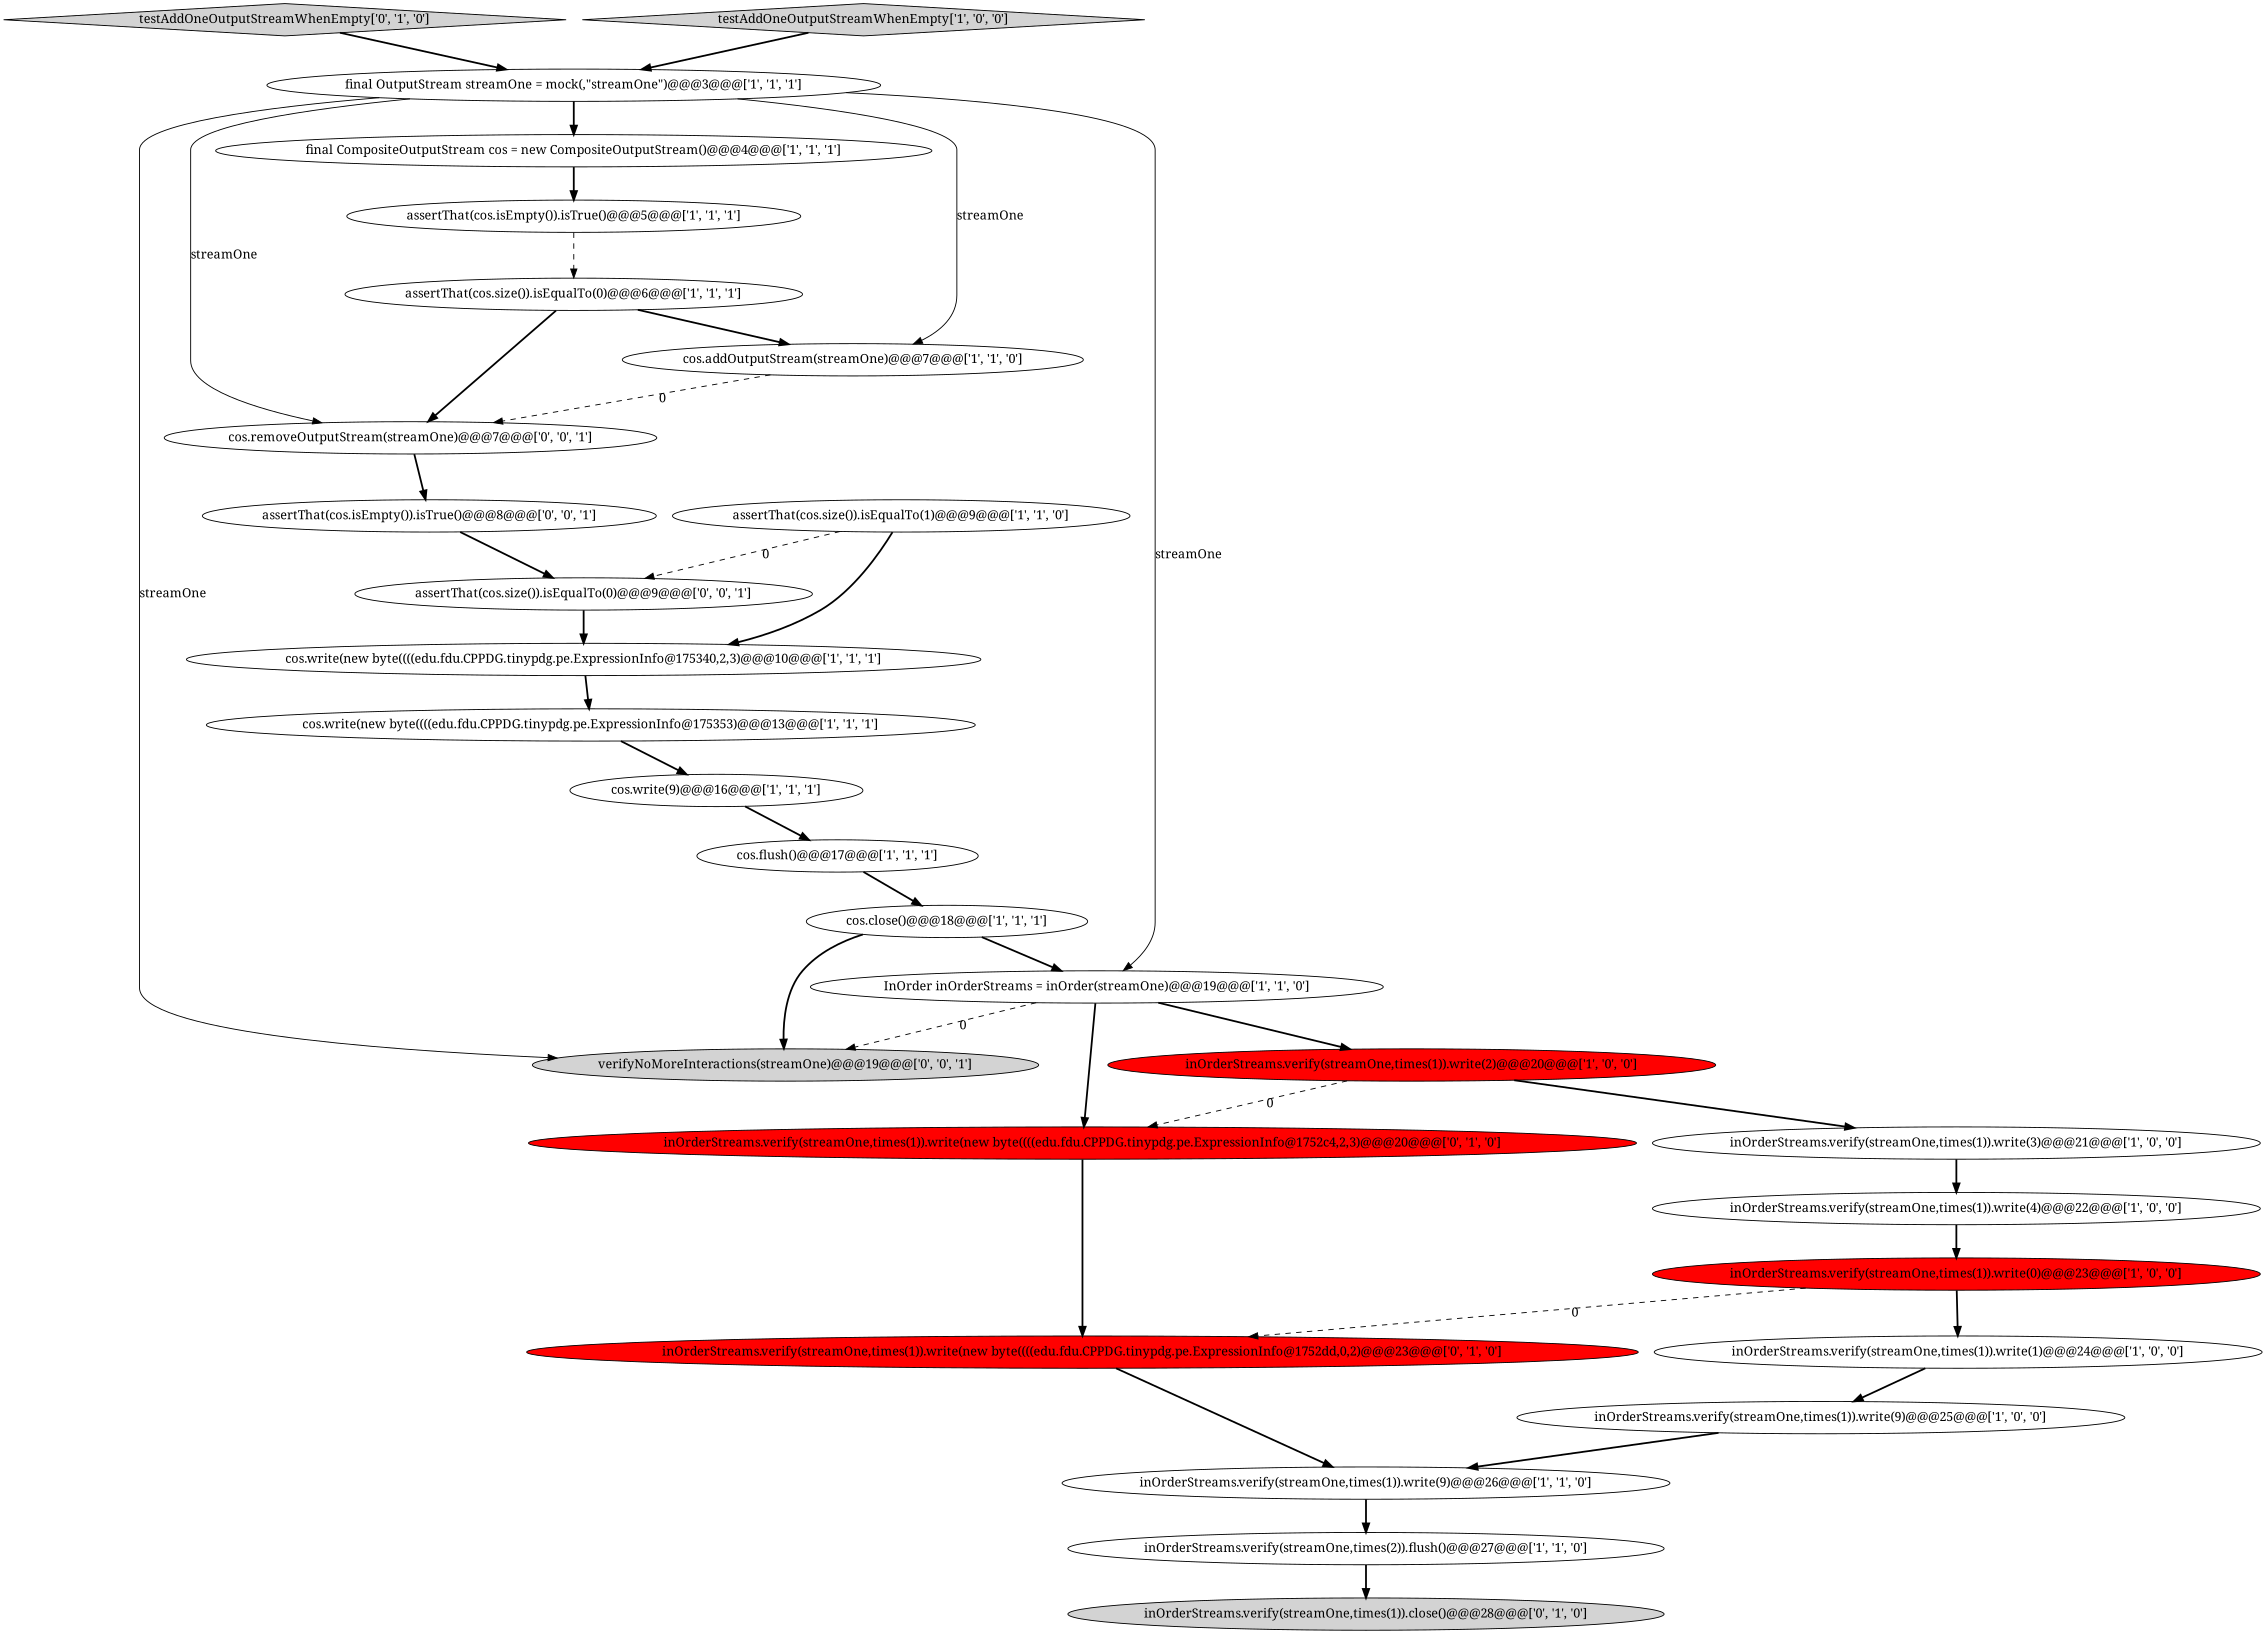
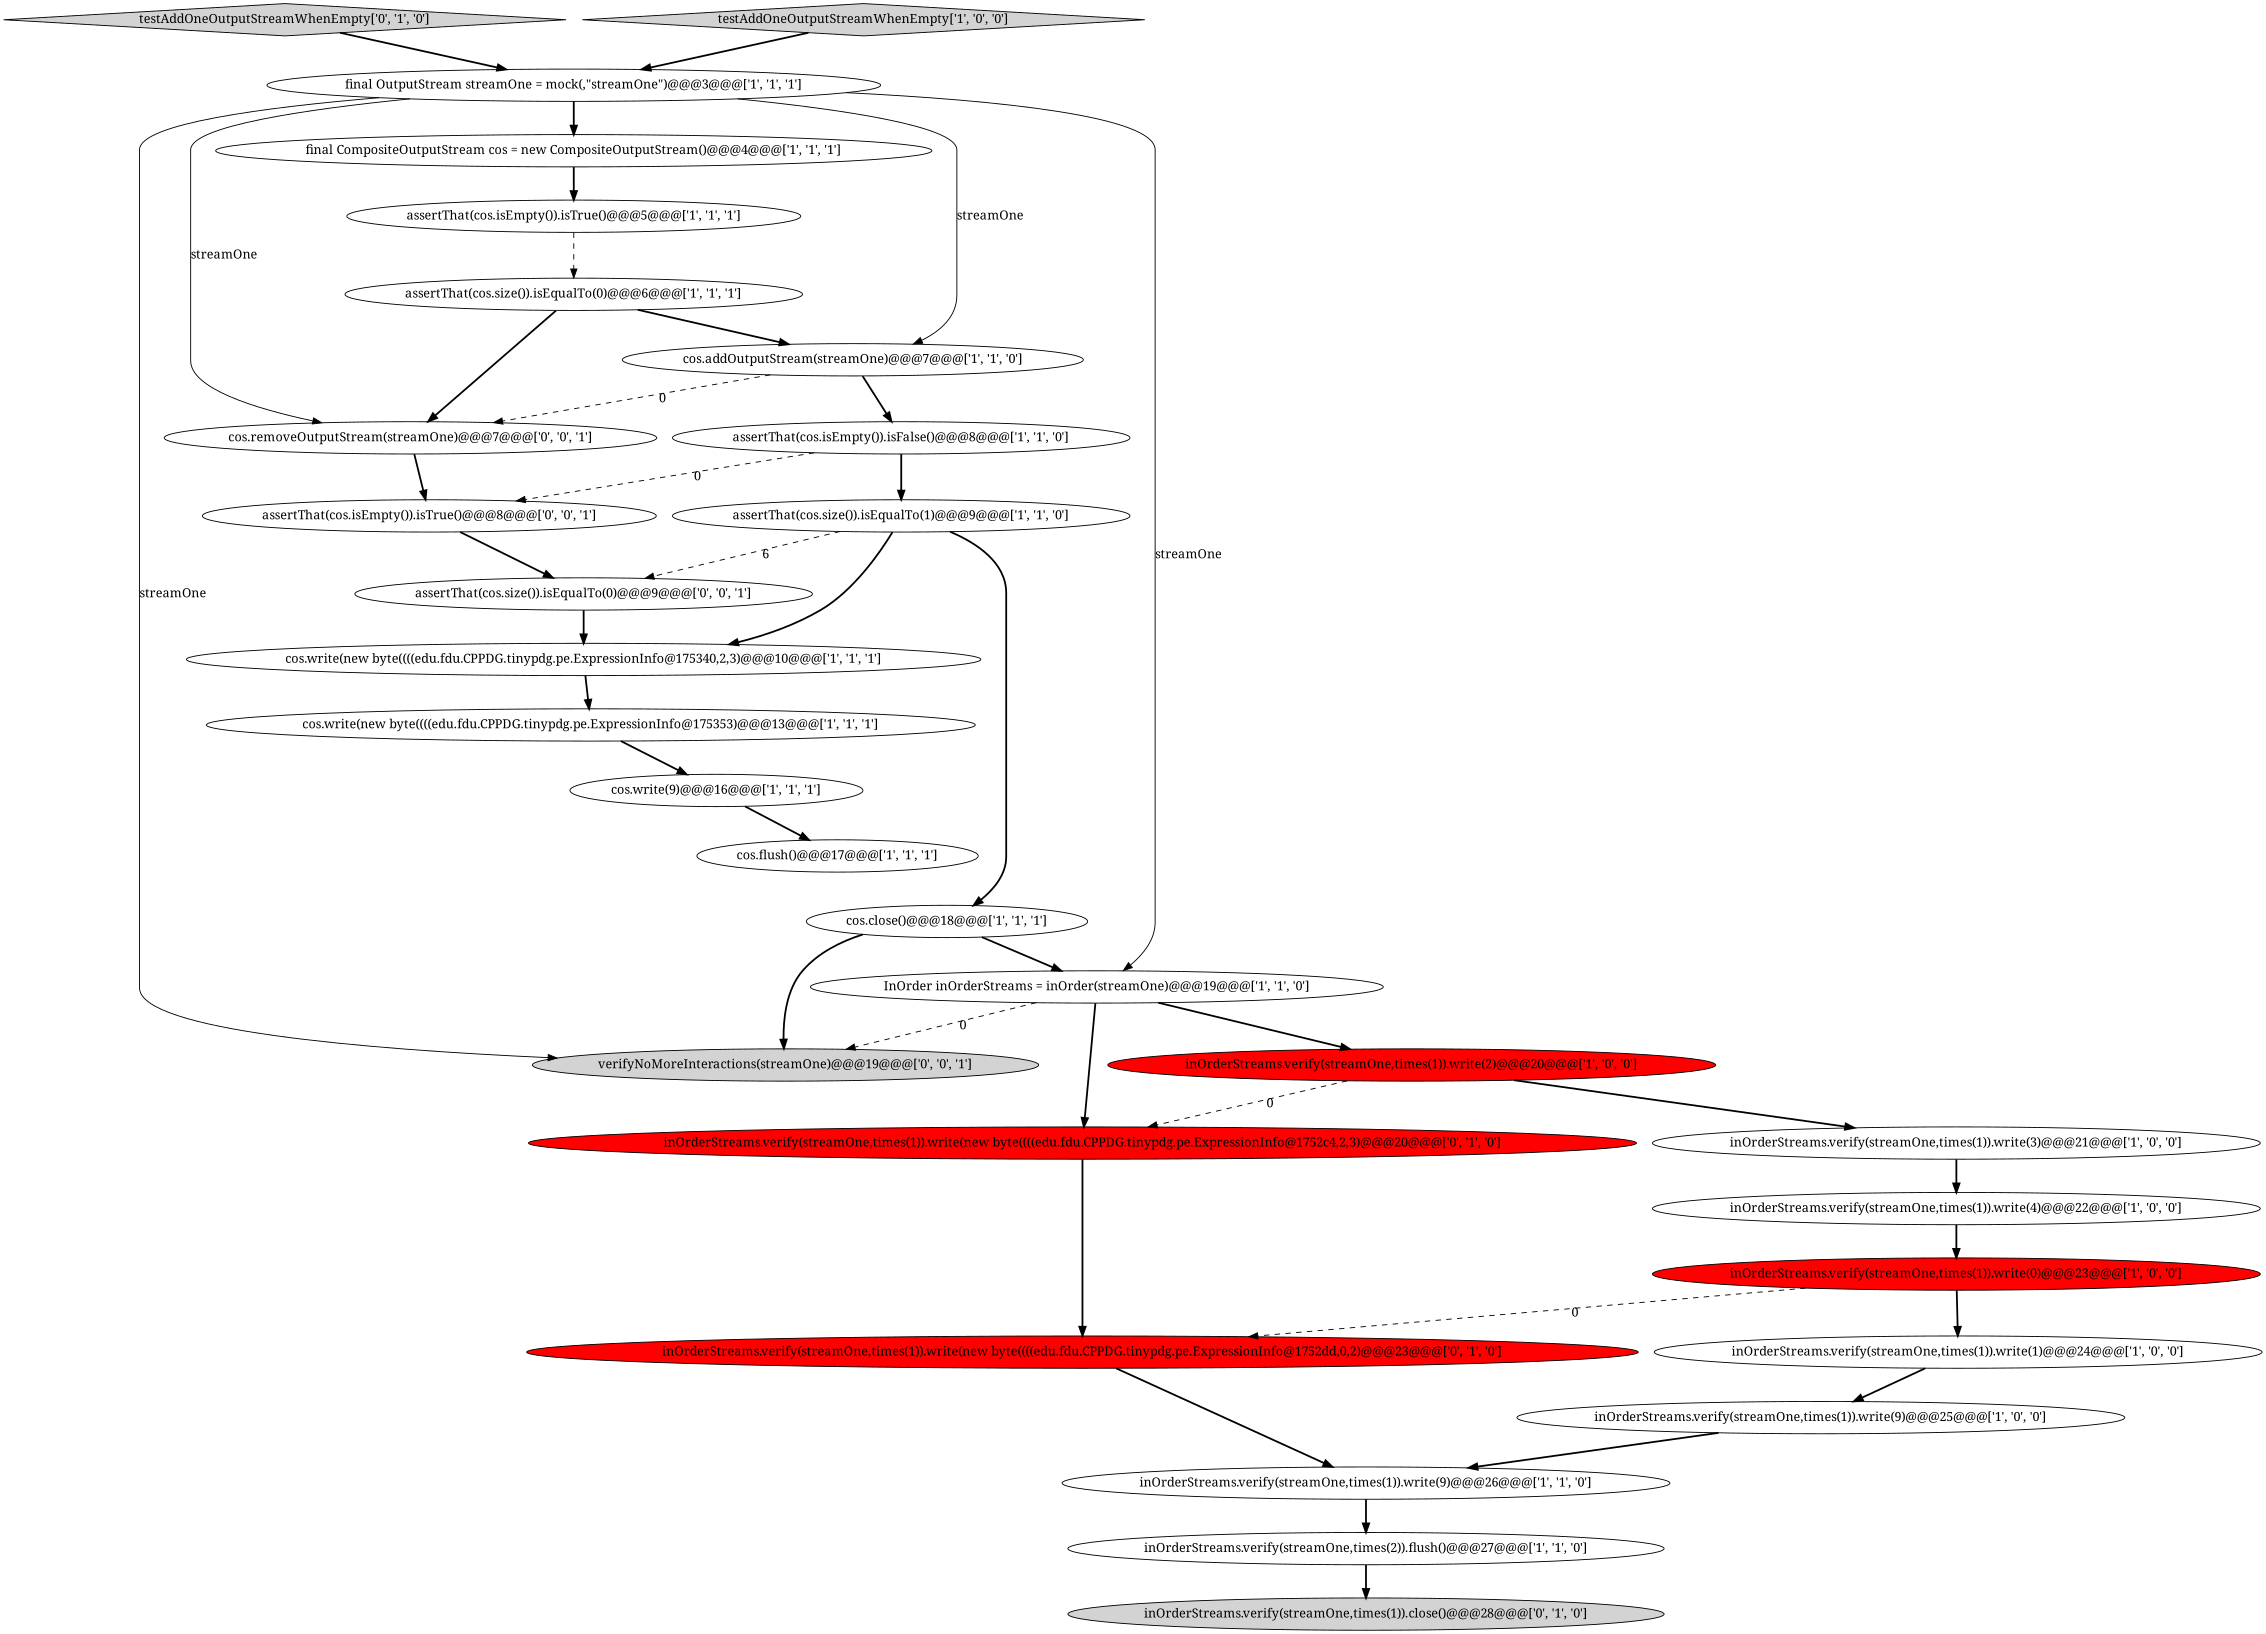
none -> (901, 438)
(766, 555) -> (766, 555)
(888, 886) -> (1006, 707)
